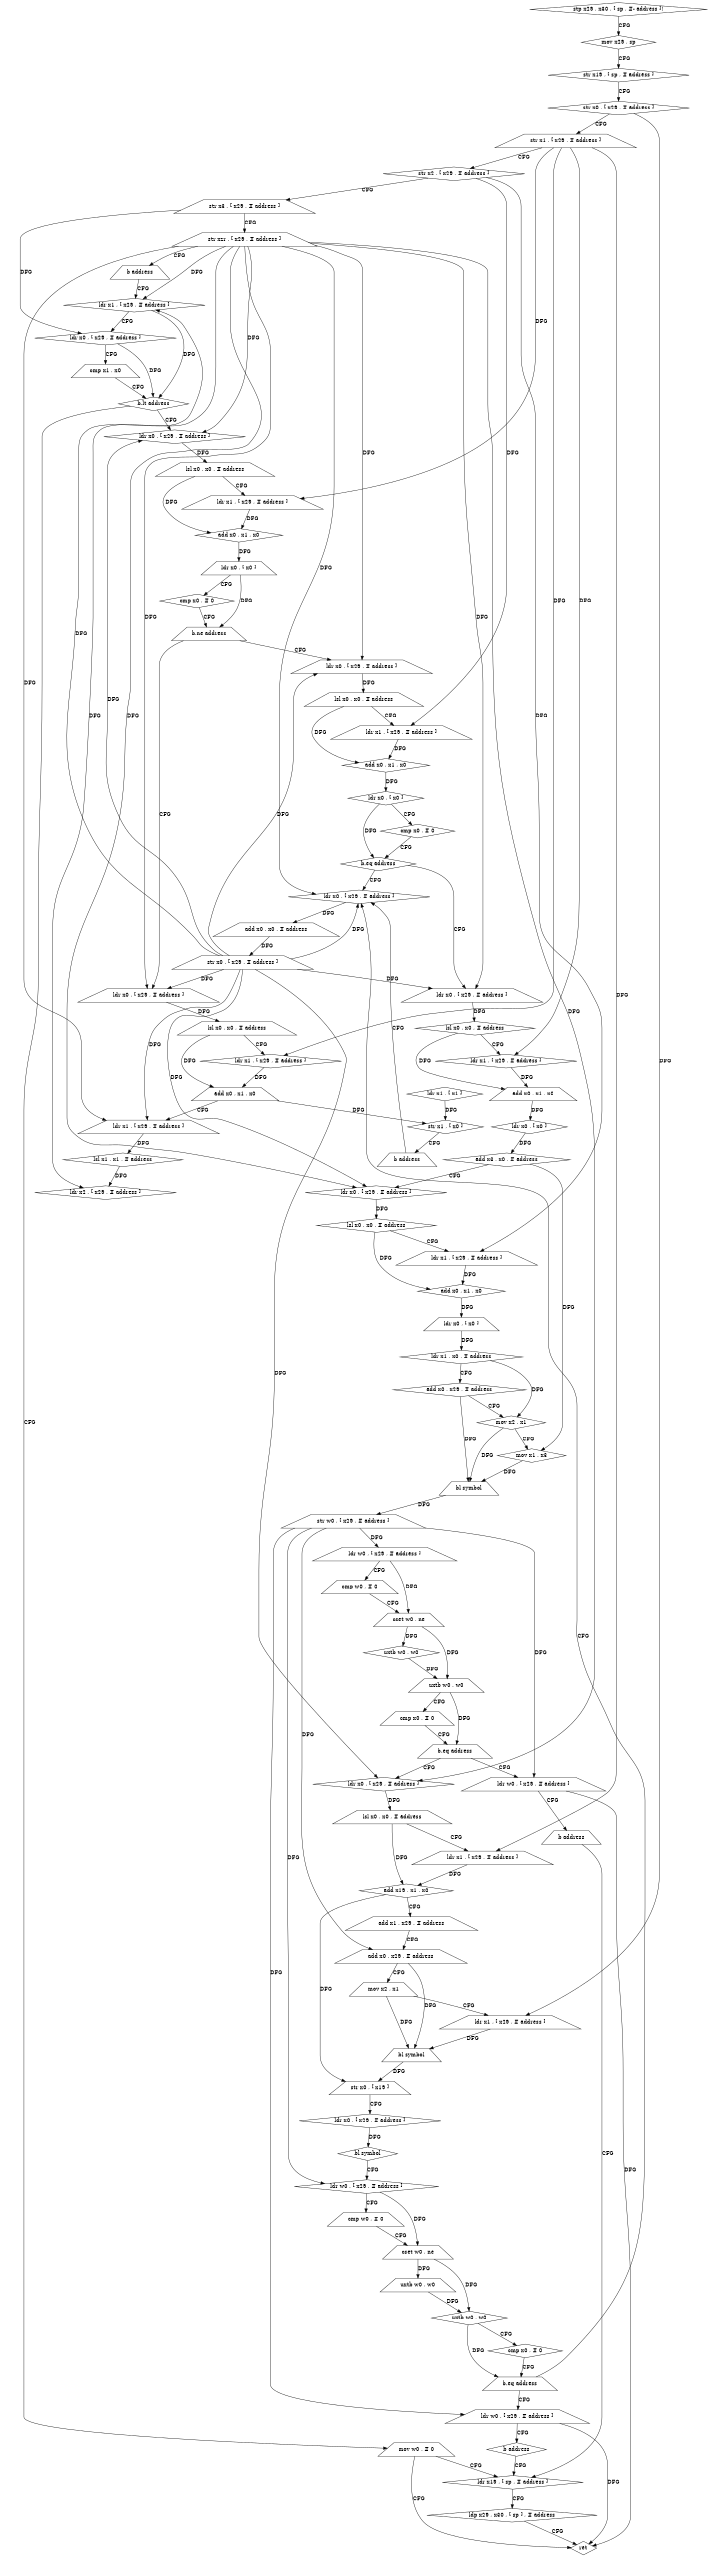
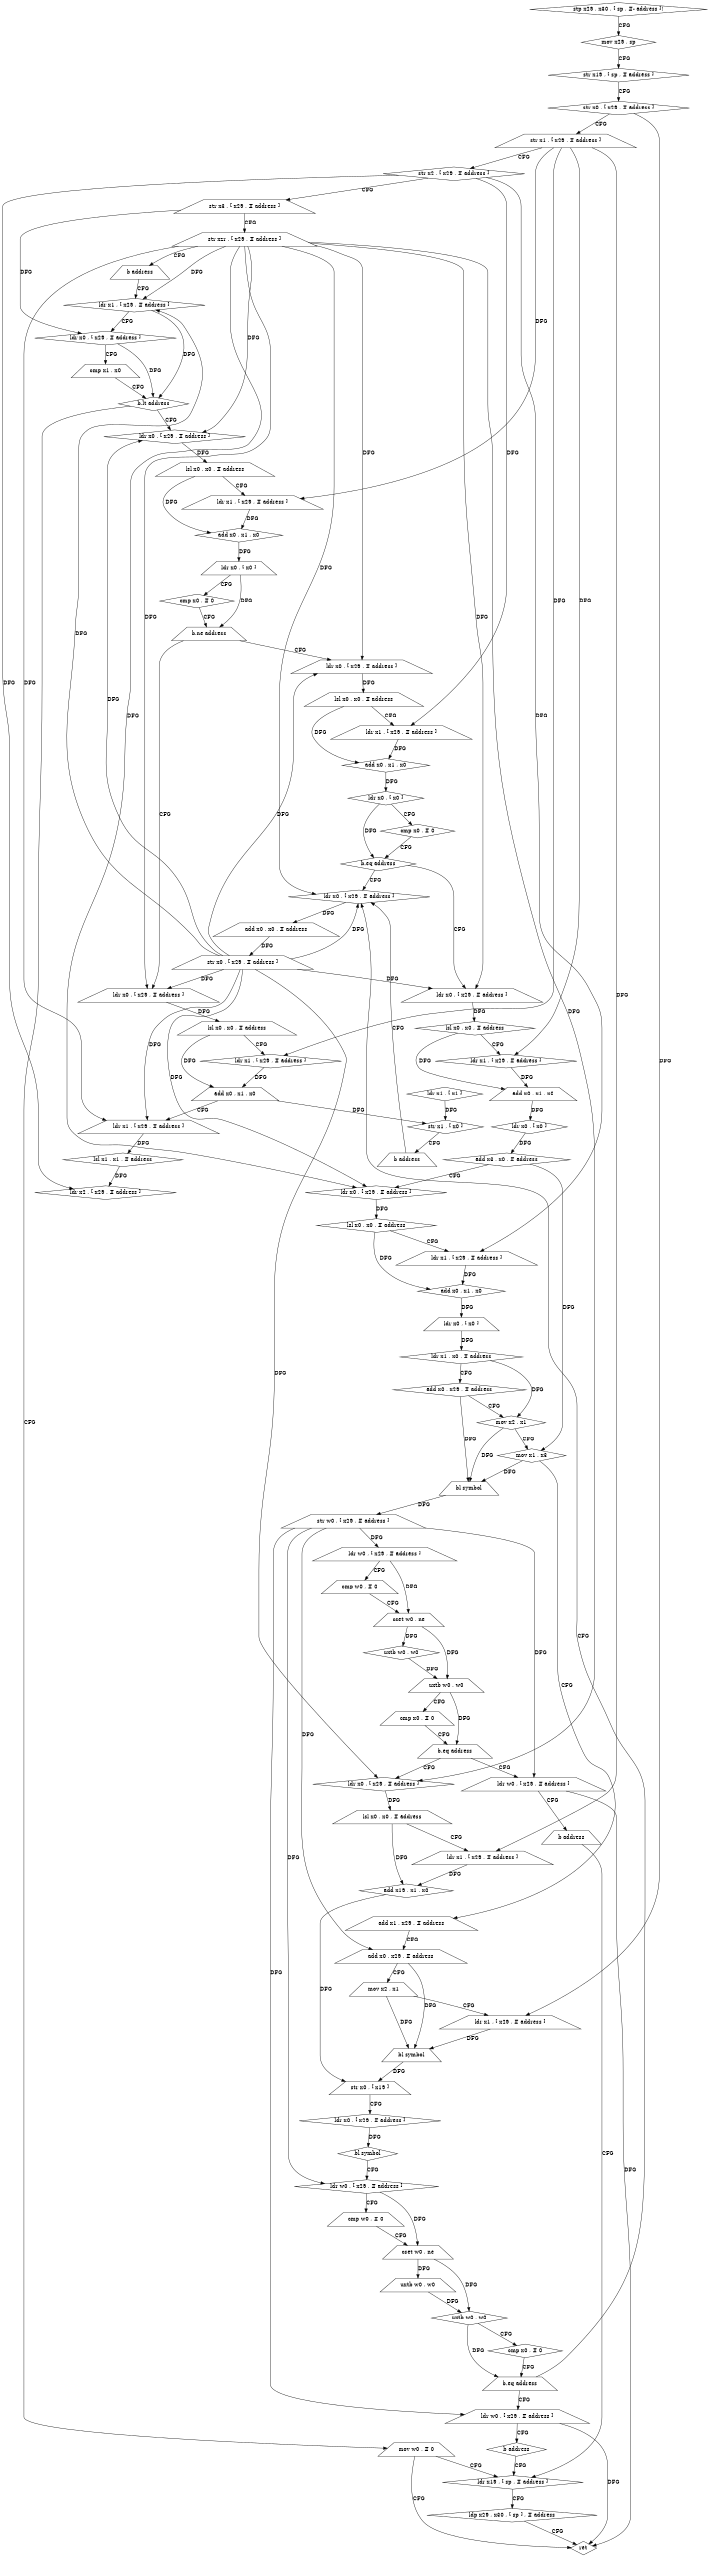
(91, 675) -> (3, 509)
(409, 1905) -> (577, 1739)
